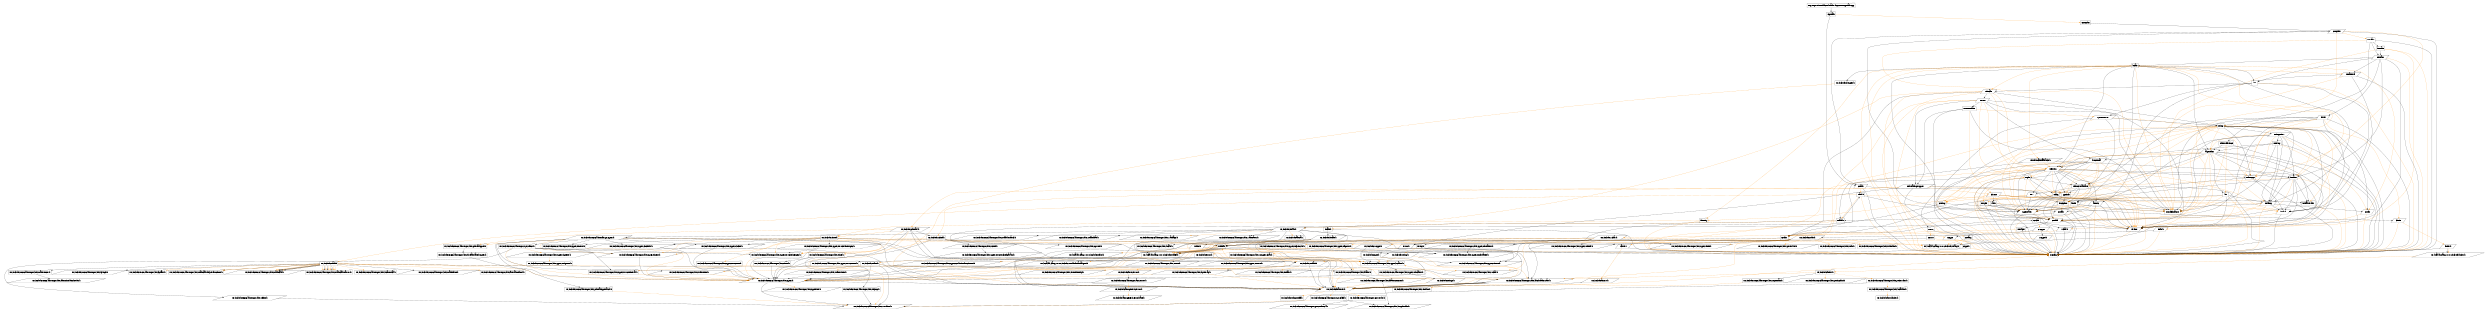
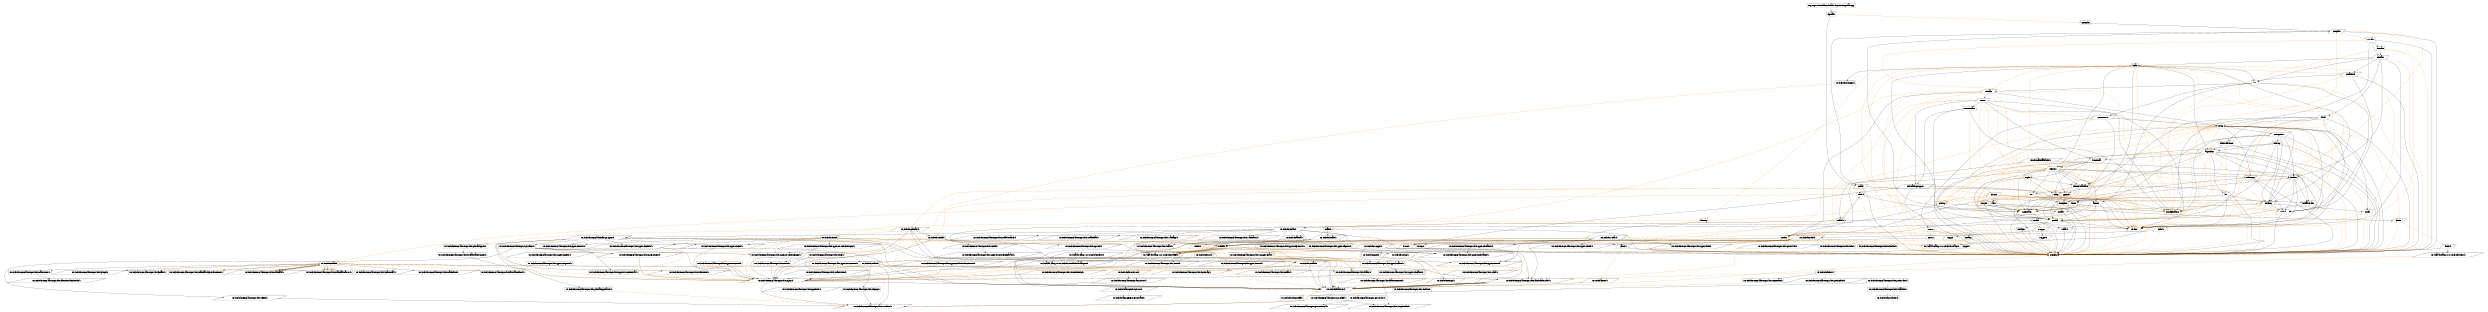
(1423, 276) -> (1431, 266)
(1600, 281) -> (1600, 281)
